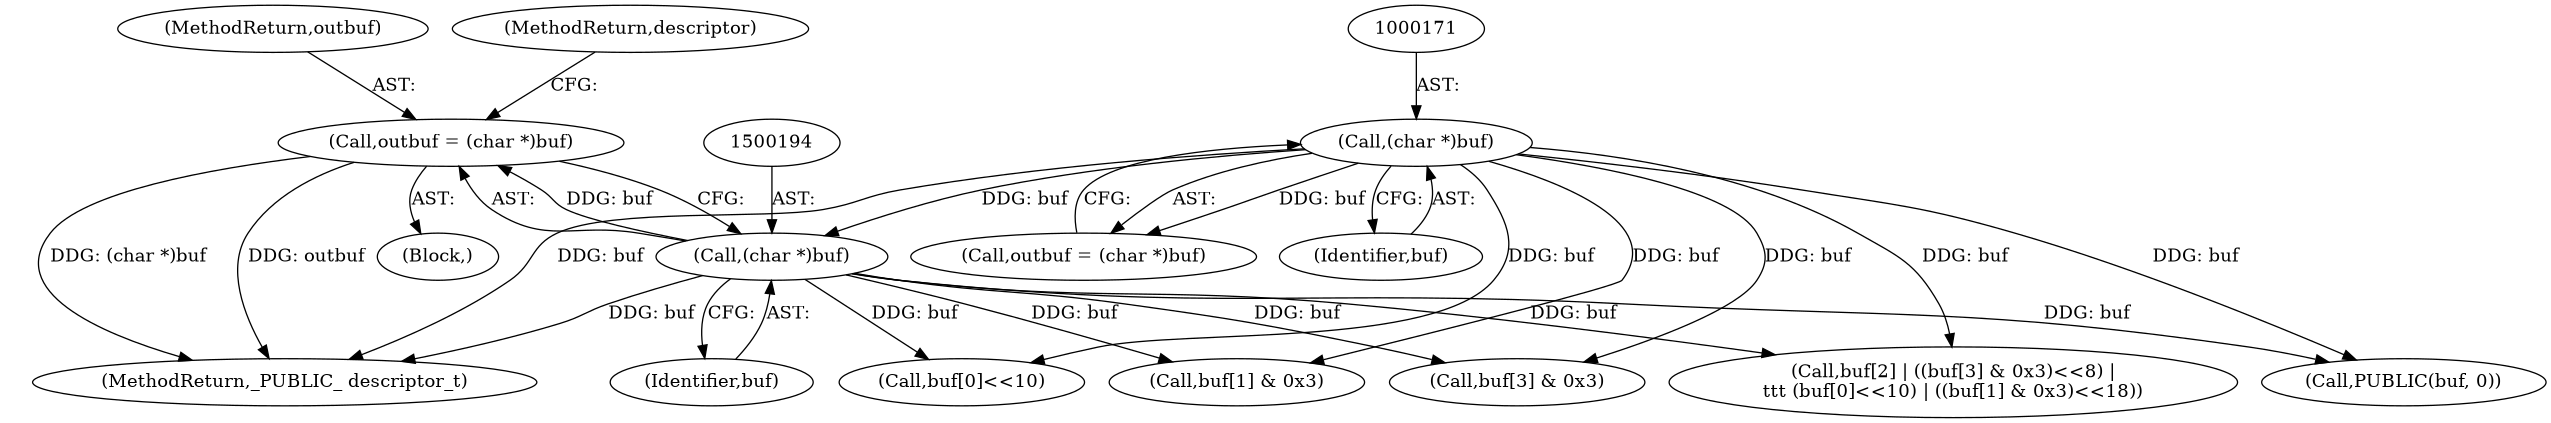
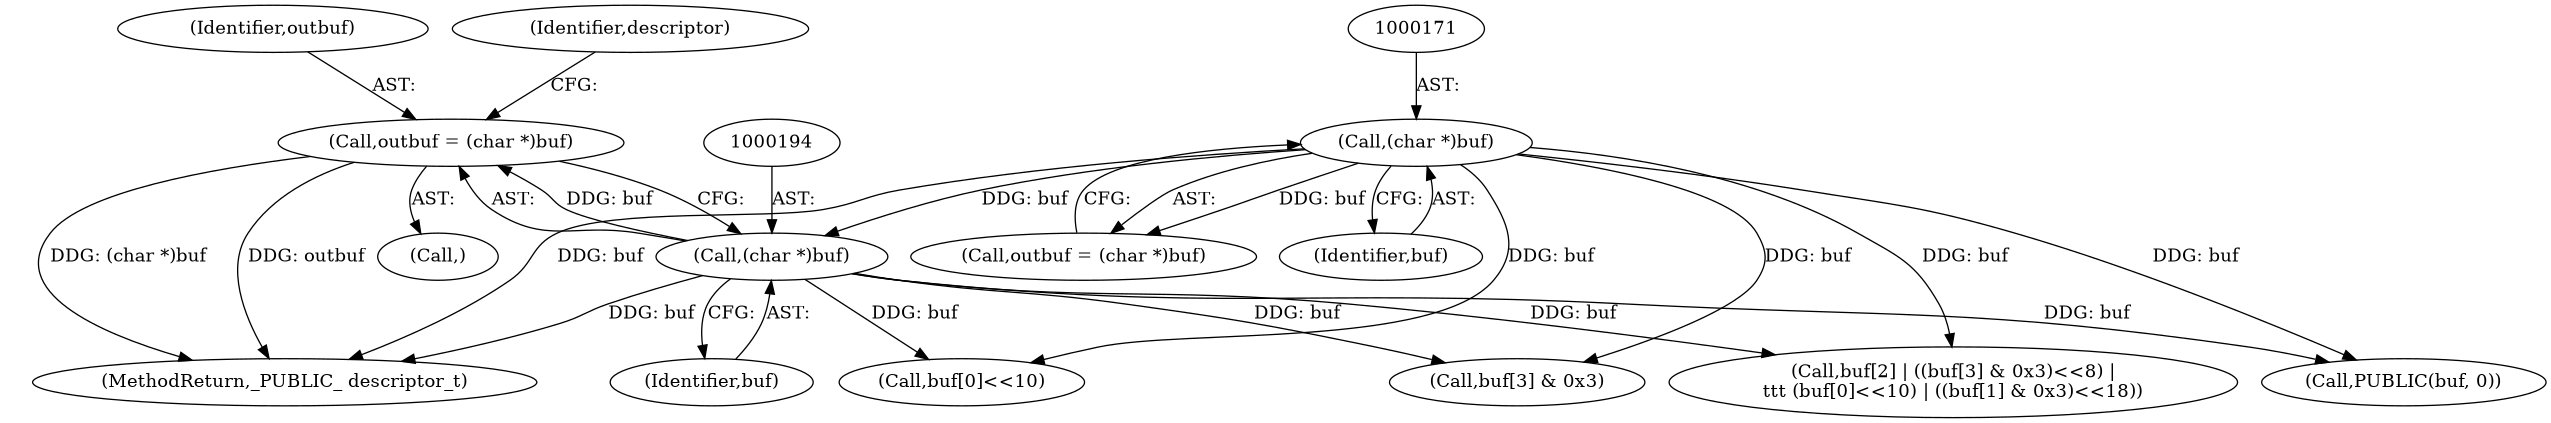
(273, 29) -> (273, 29)
(630, 29) -> (630, 29)
(772, 143) -> (772, 143)
(438, 257) -> (438, 257)
(1237, 382) -> none
